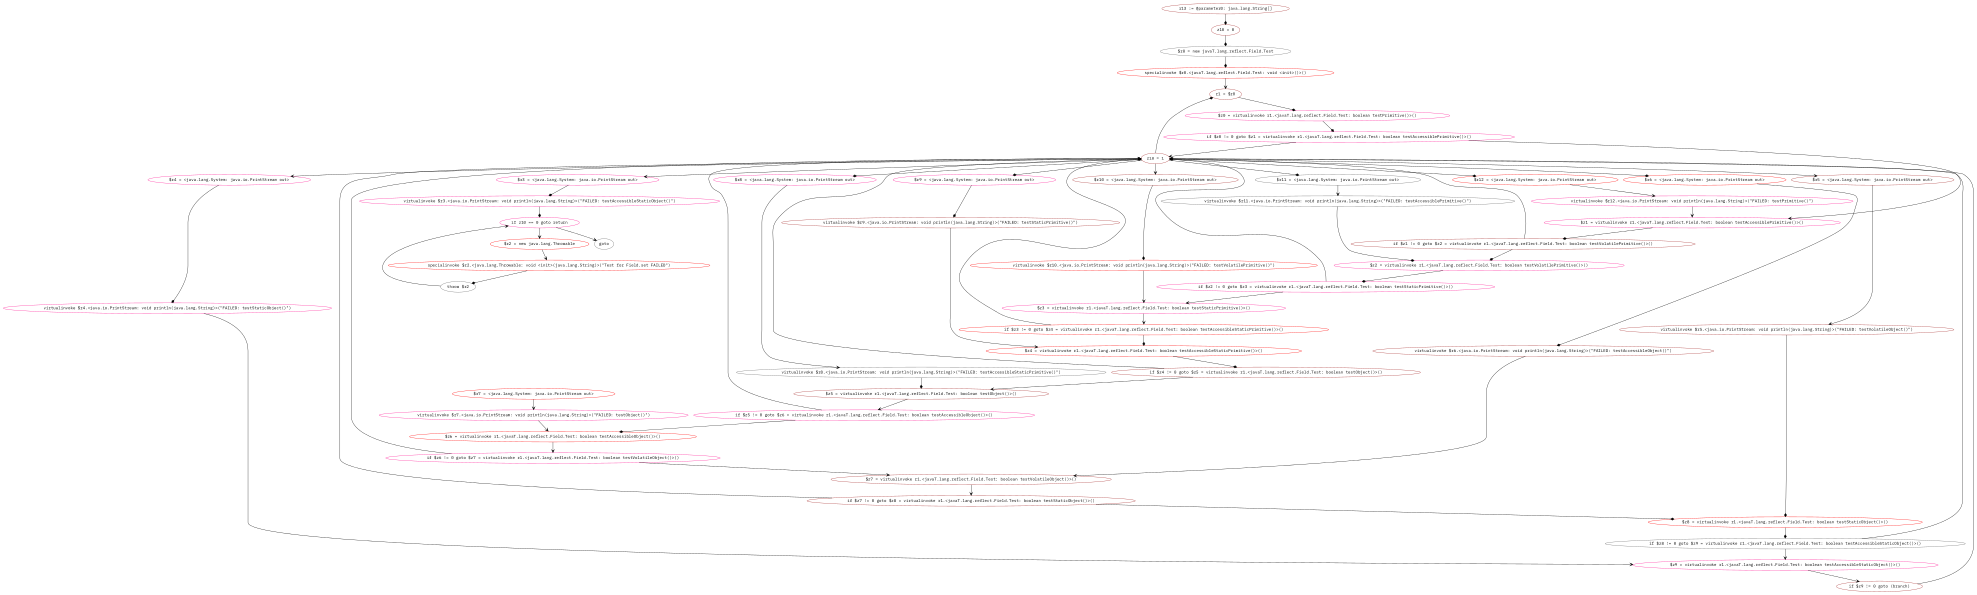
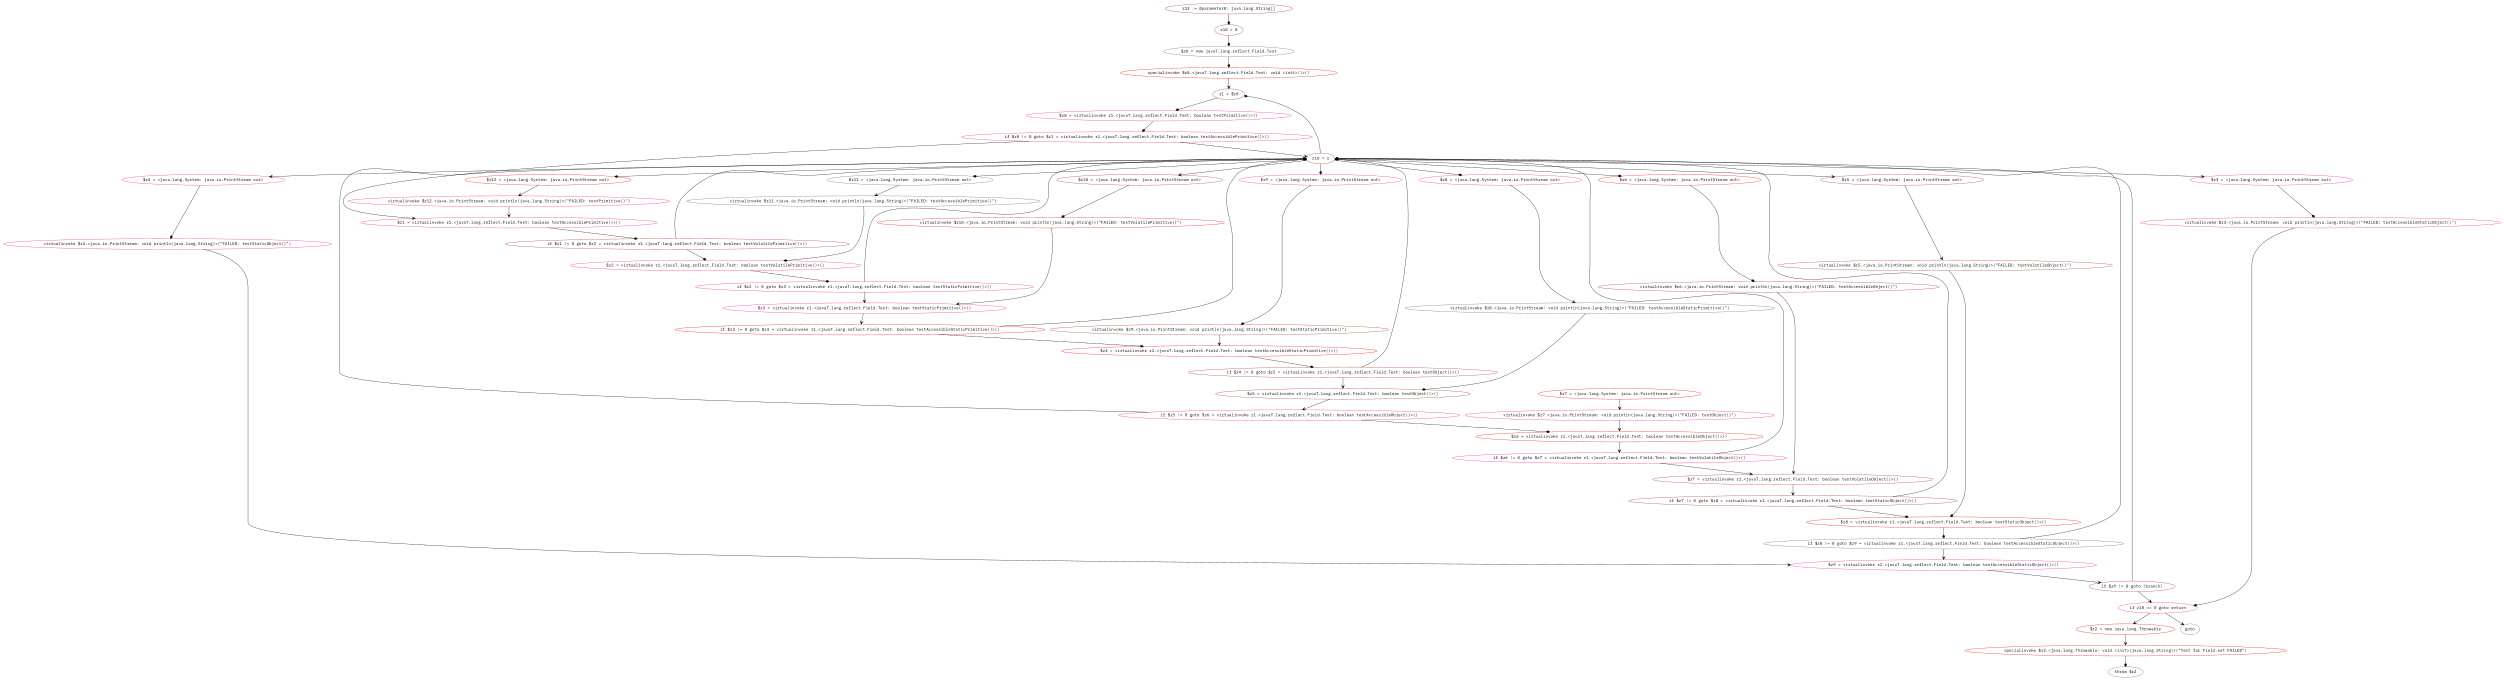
(408, 246) -> (2144, 596)
